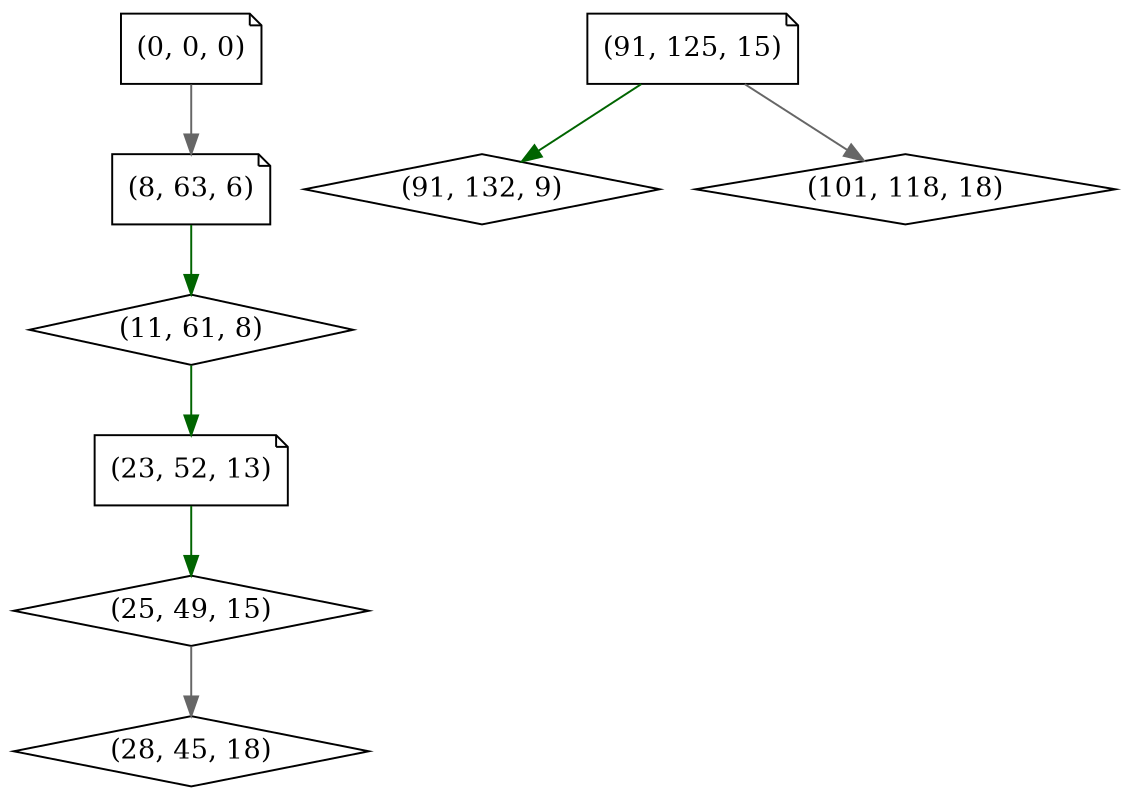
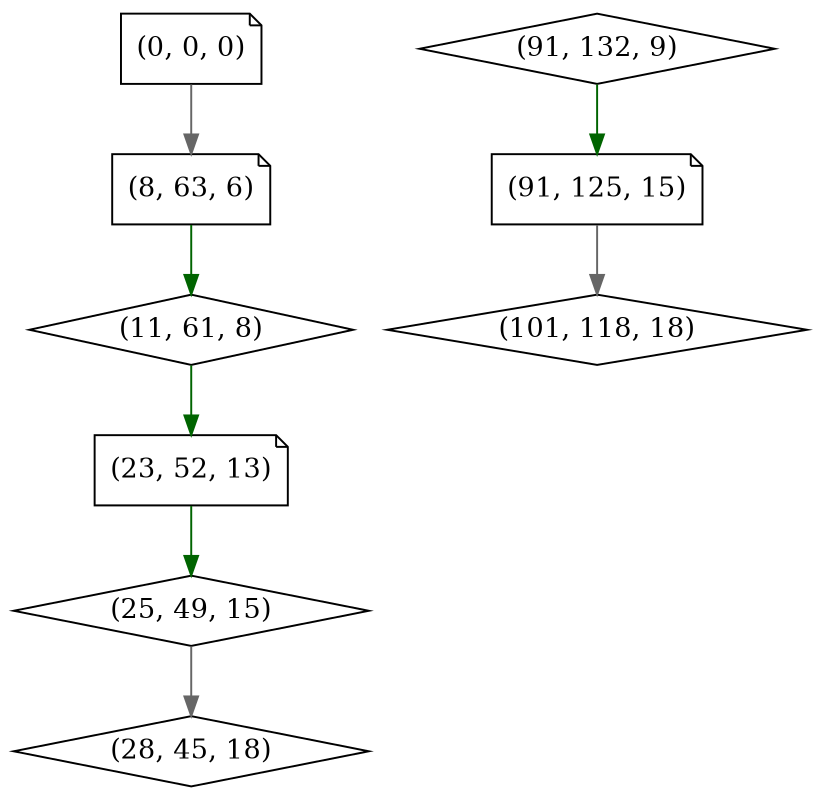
(590, 117) -> (597, 109)
